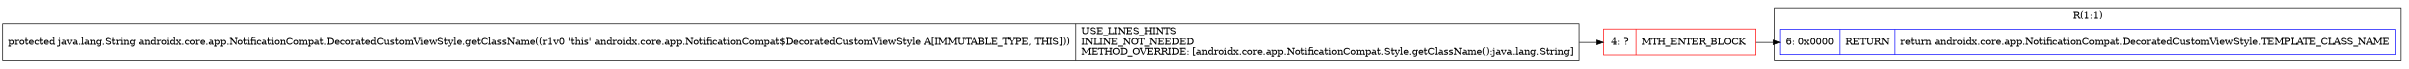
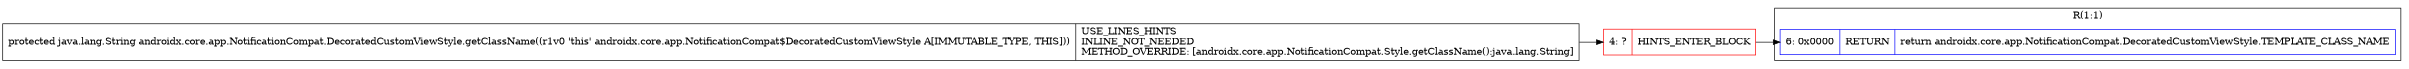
(1694, 42) -> (1694, 42)
